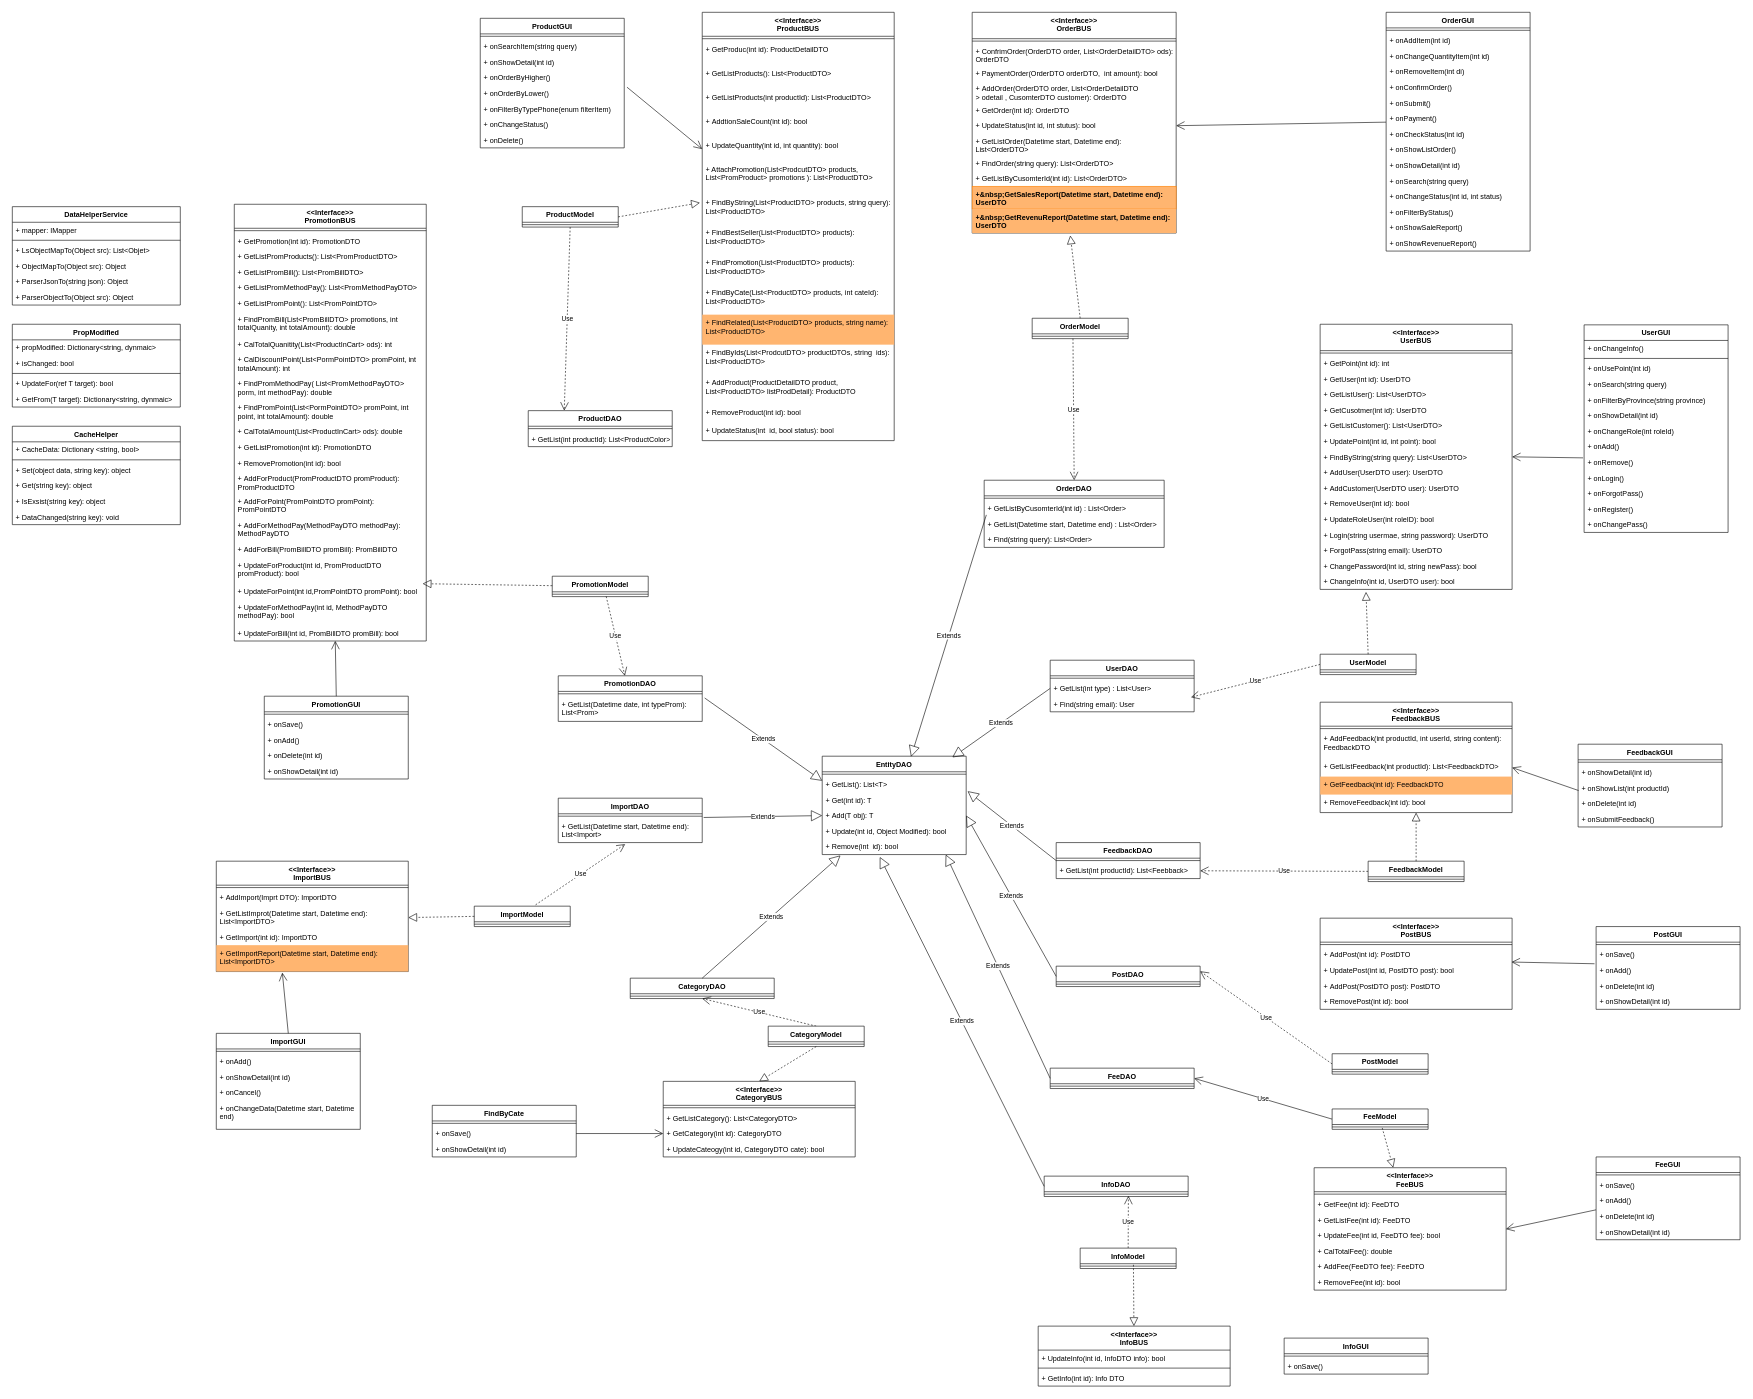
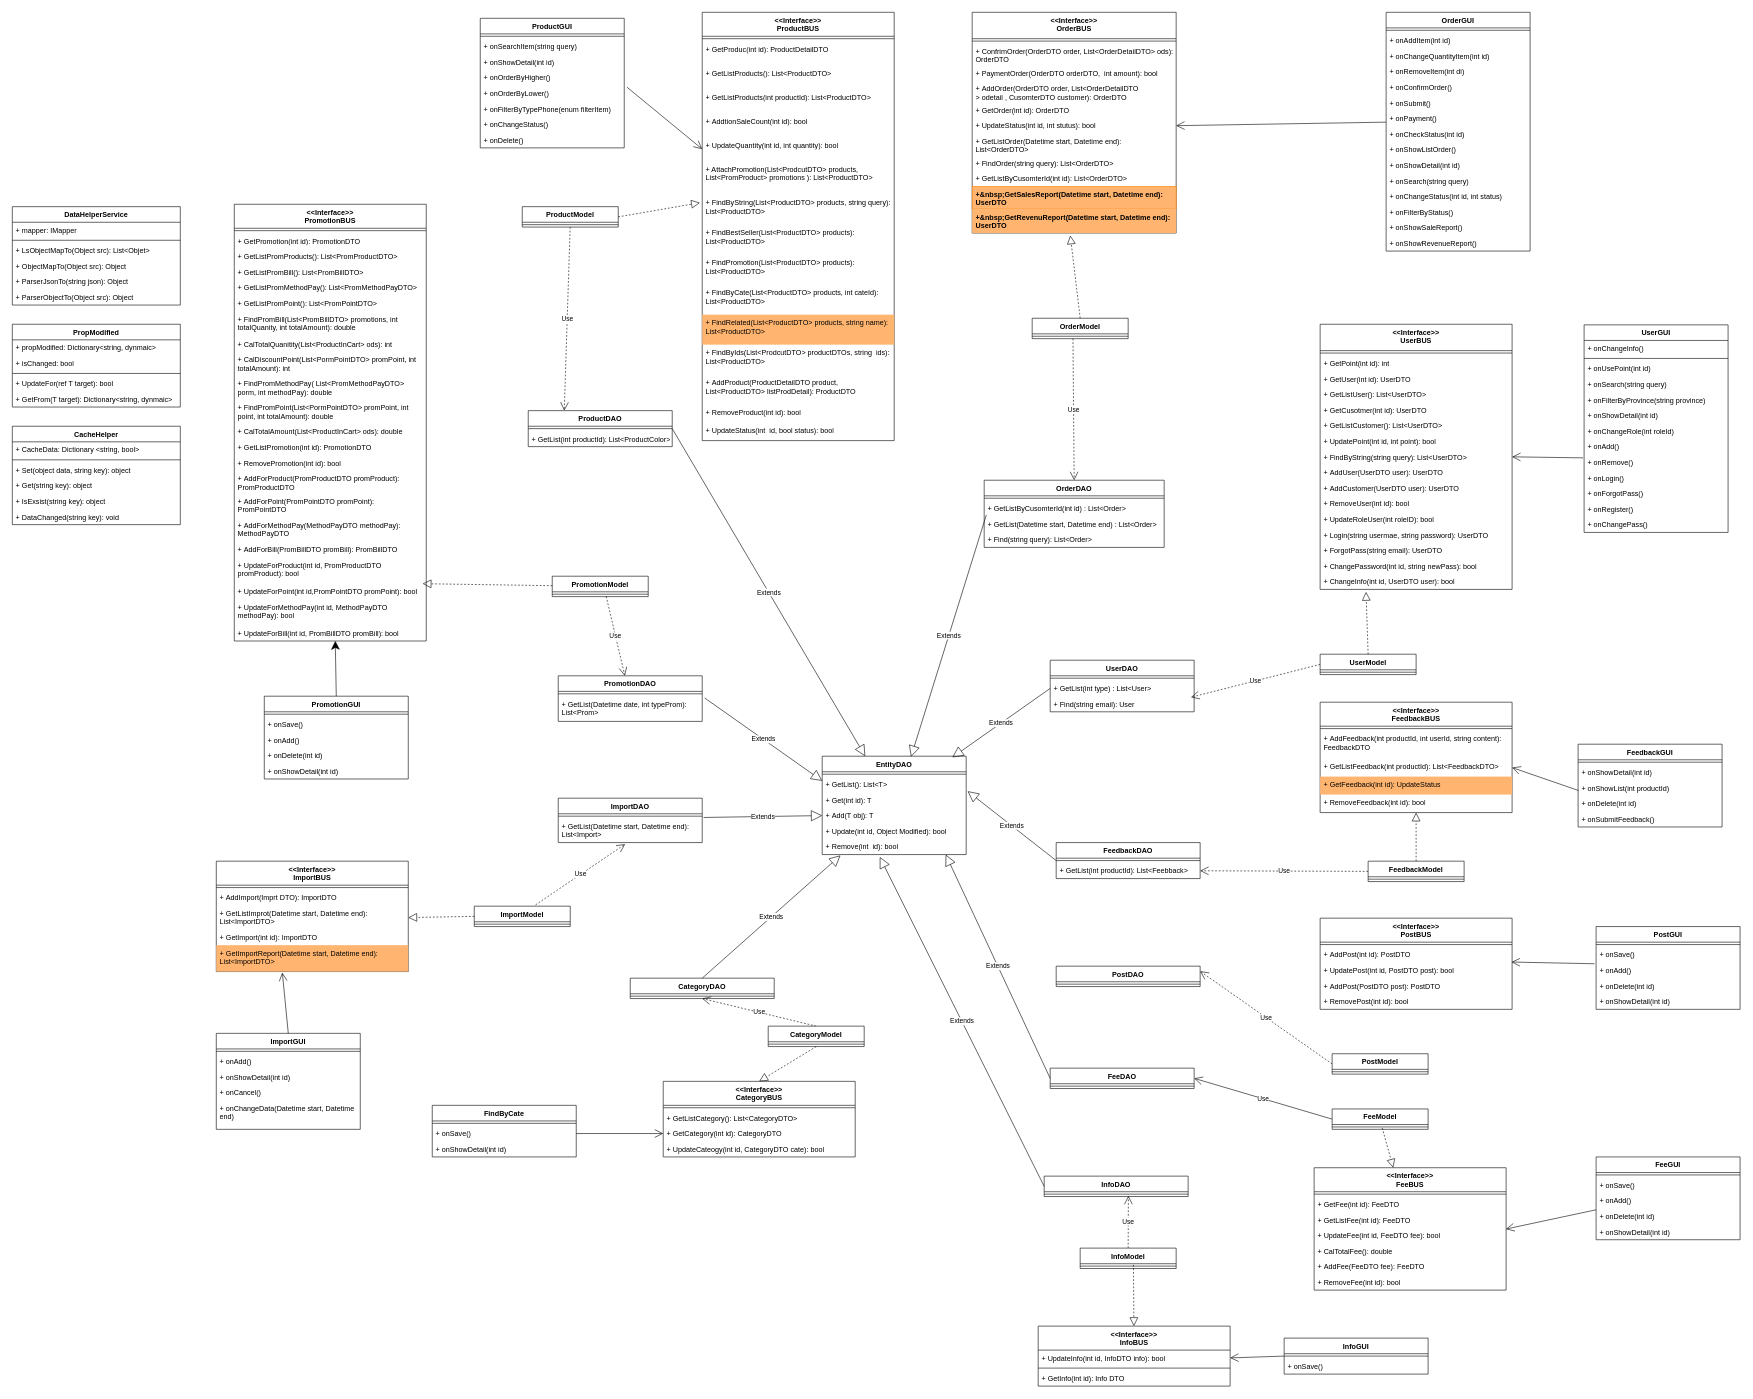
none -> (767, 589)
(335, 647) -> (335, 648)
(1387, 785) -> (1389, 785)
(1014, 901) -> none
none -> (1259, 1357)
